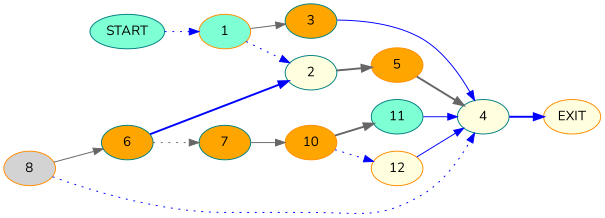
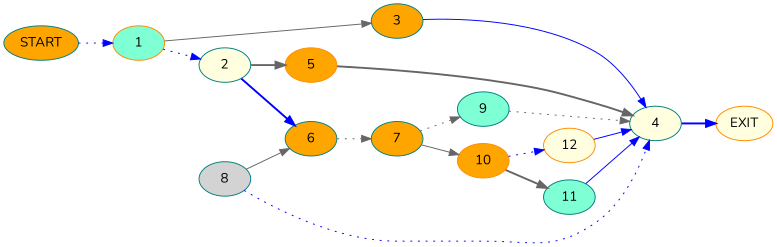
(127, 32) -> (41, 43)
(215, 109) -> (264, 99)
none -> (483, 109)
(30, 168) -> (225, 179)
